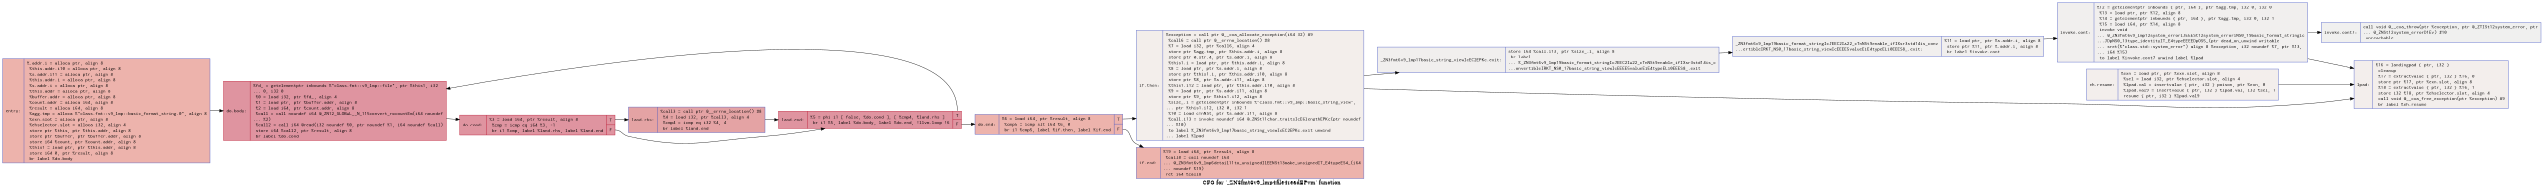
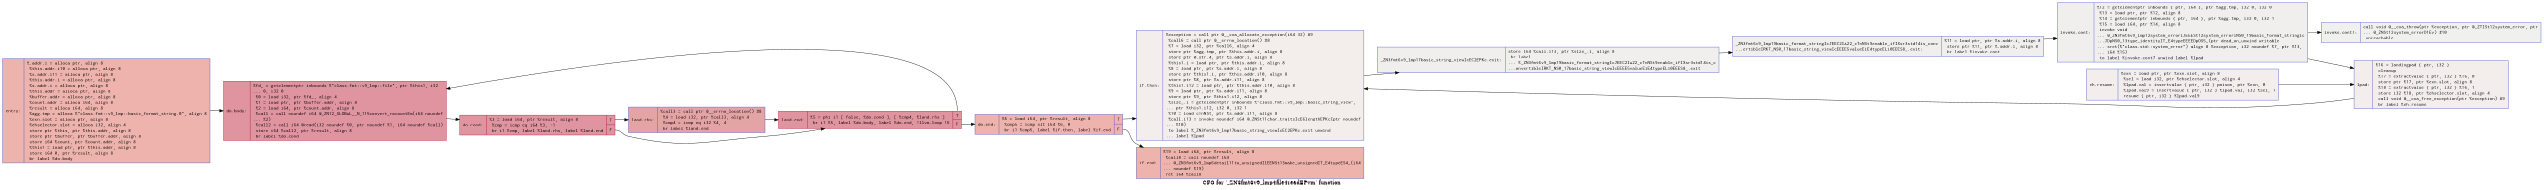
(1857, 101) -> (1861, 101)
